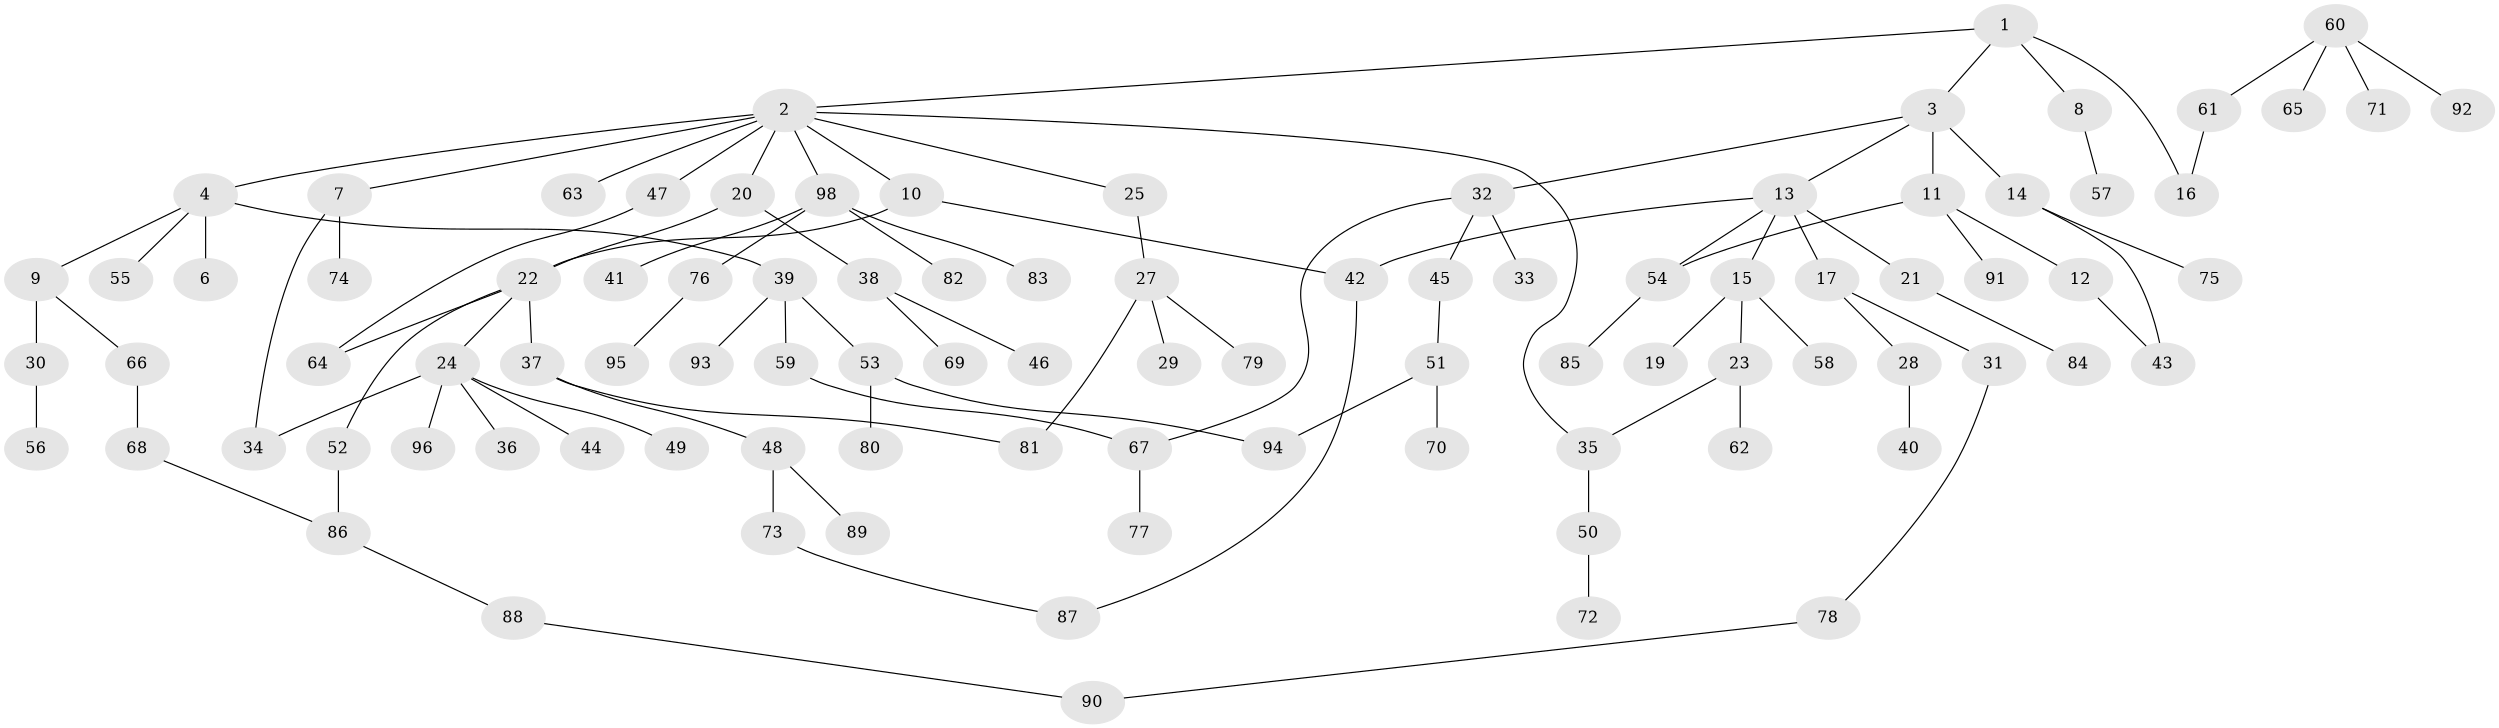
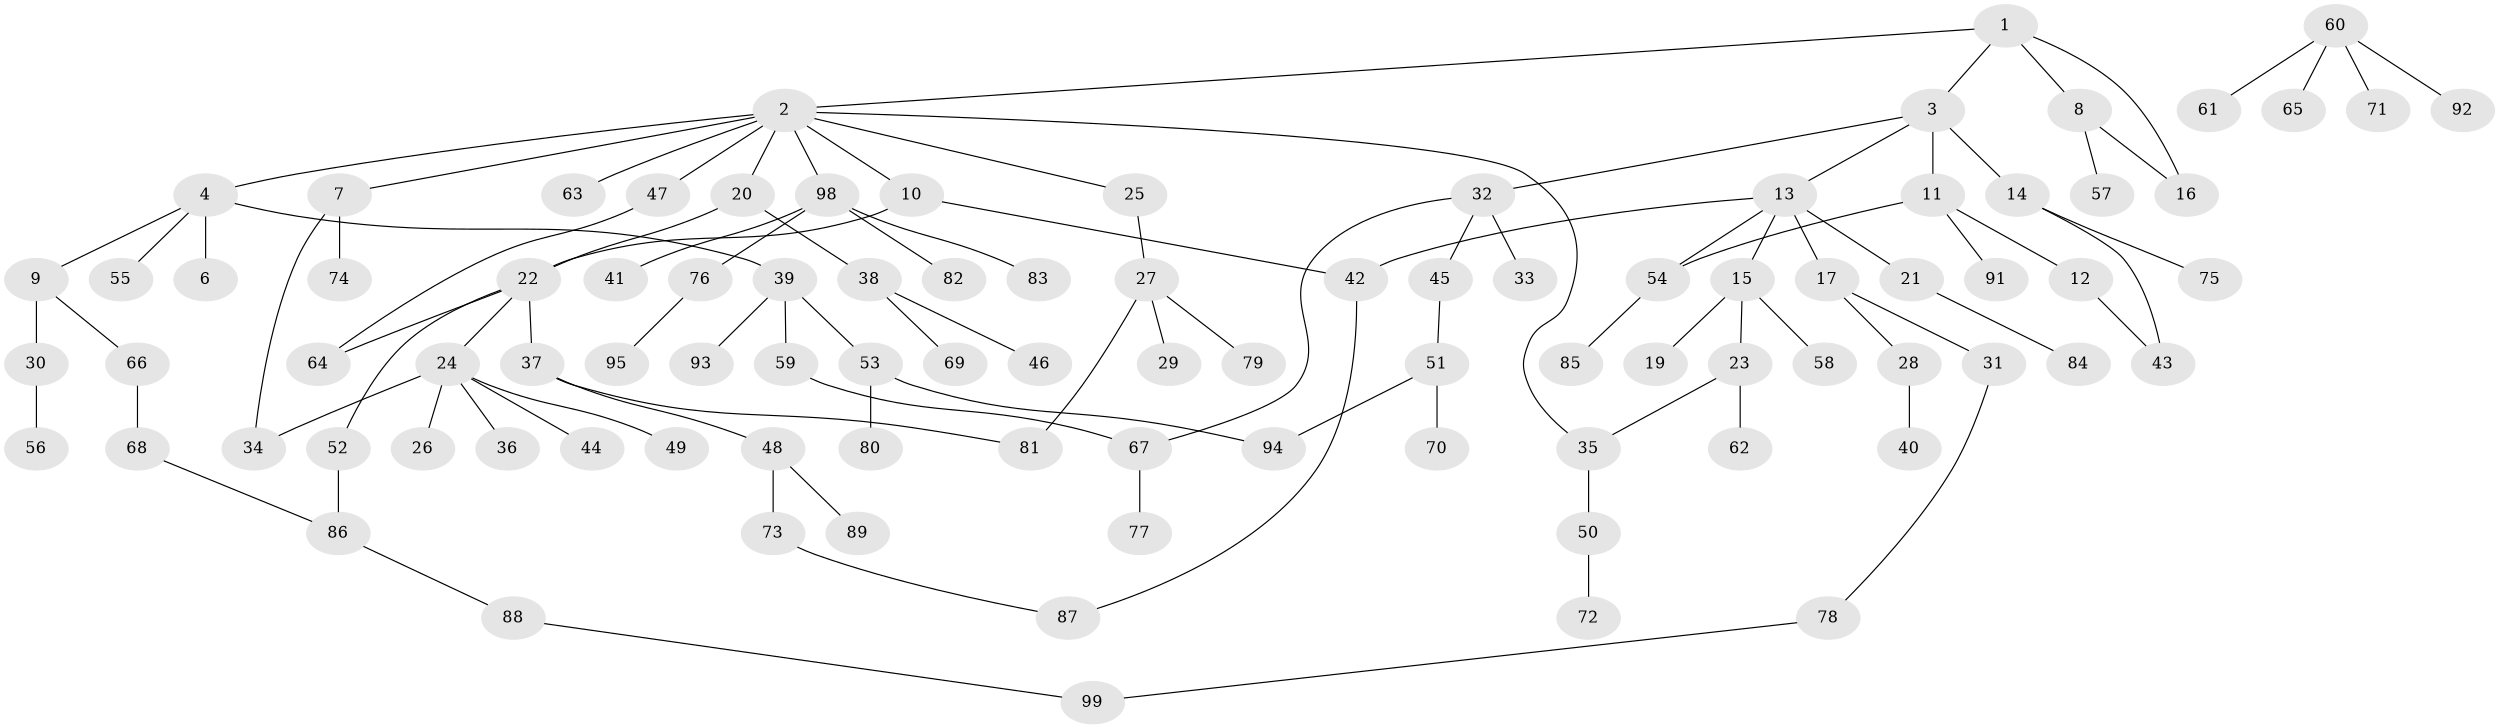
(2198, 153) -> (2133, 153)
(423, 449) -> (423, 449)
(1093, 703) -> (1093, 703)
